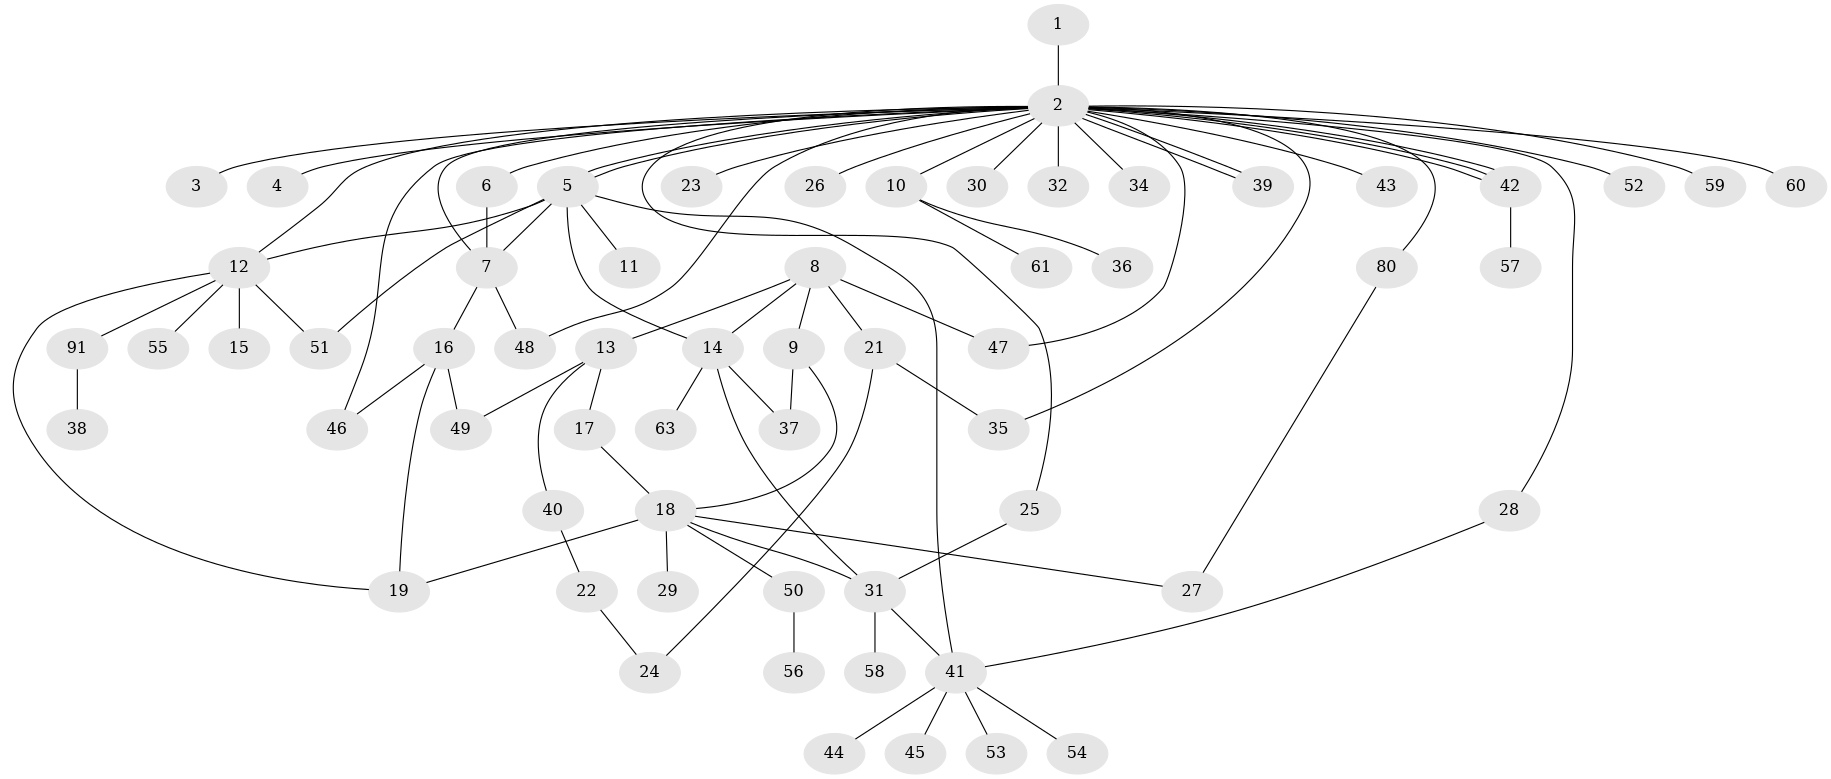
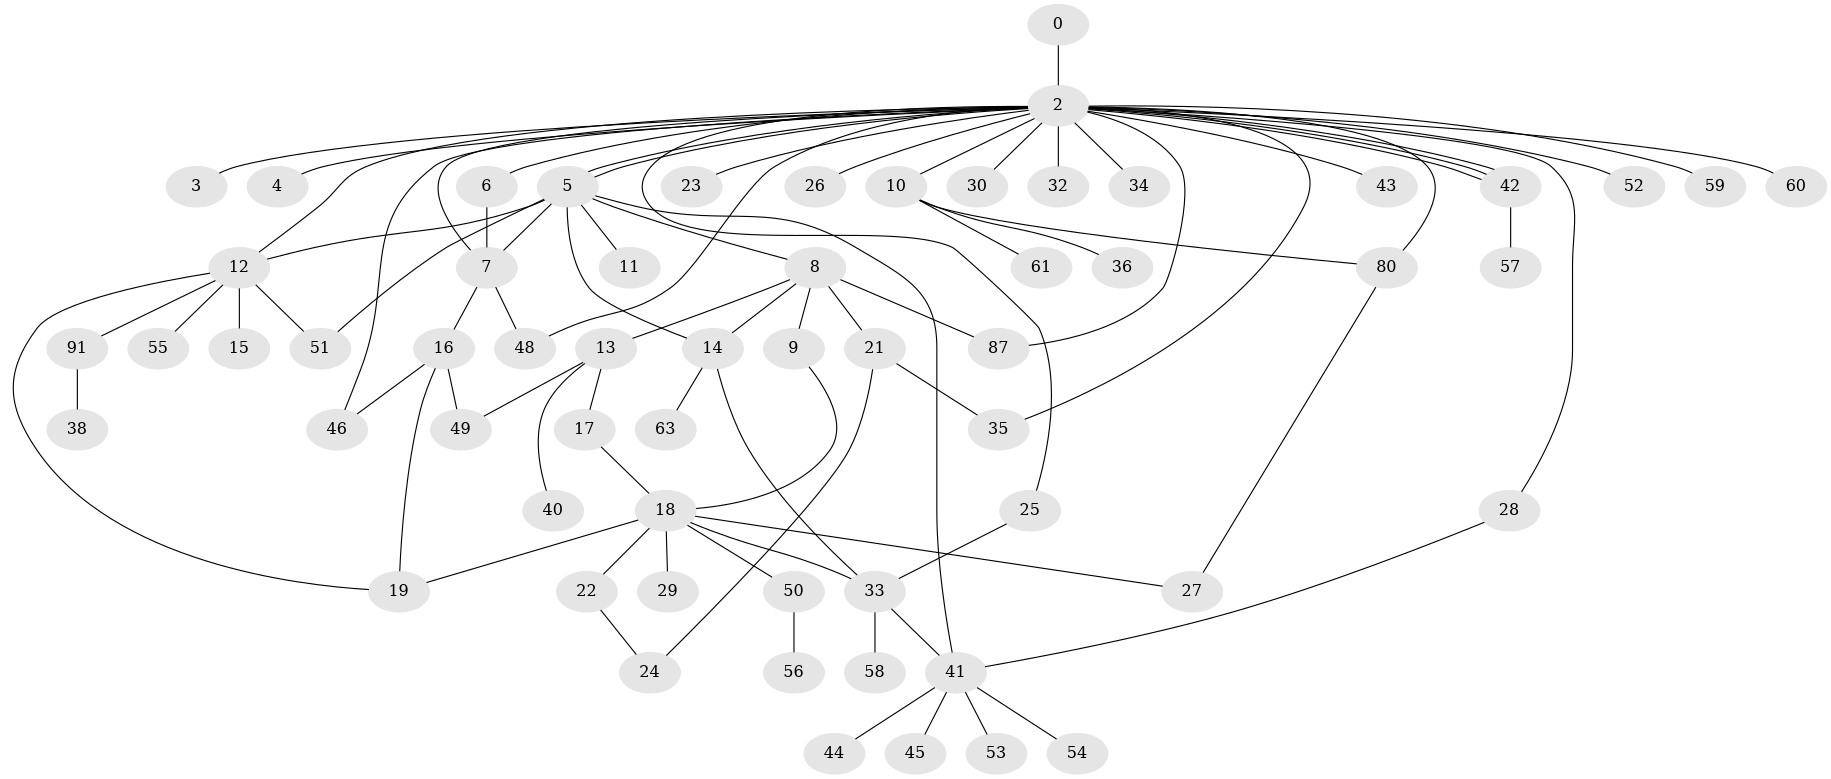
(1058, 25) -> (1058, 25)
(1263, 187) -> none
none -> (660, 222)
none -> (1137, 240)
(999, 349) -> (999, 349)
(789, 430) -> none
(570, 551) -> (626, 551)
(875, 592) -> (875, 592)
